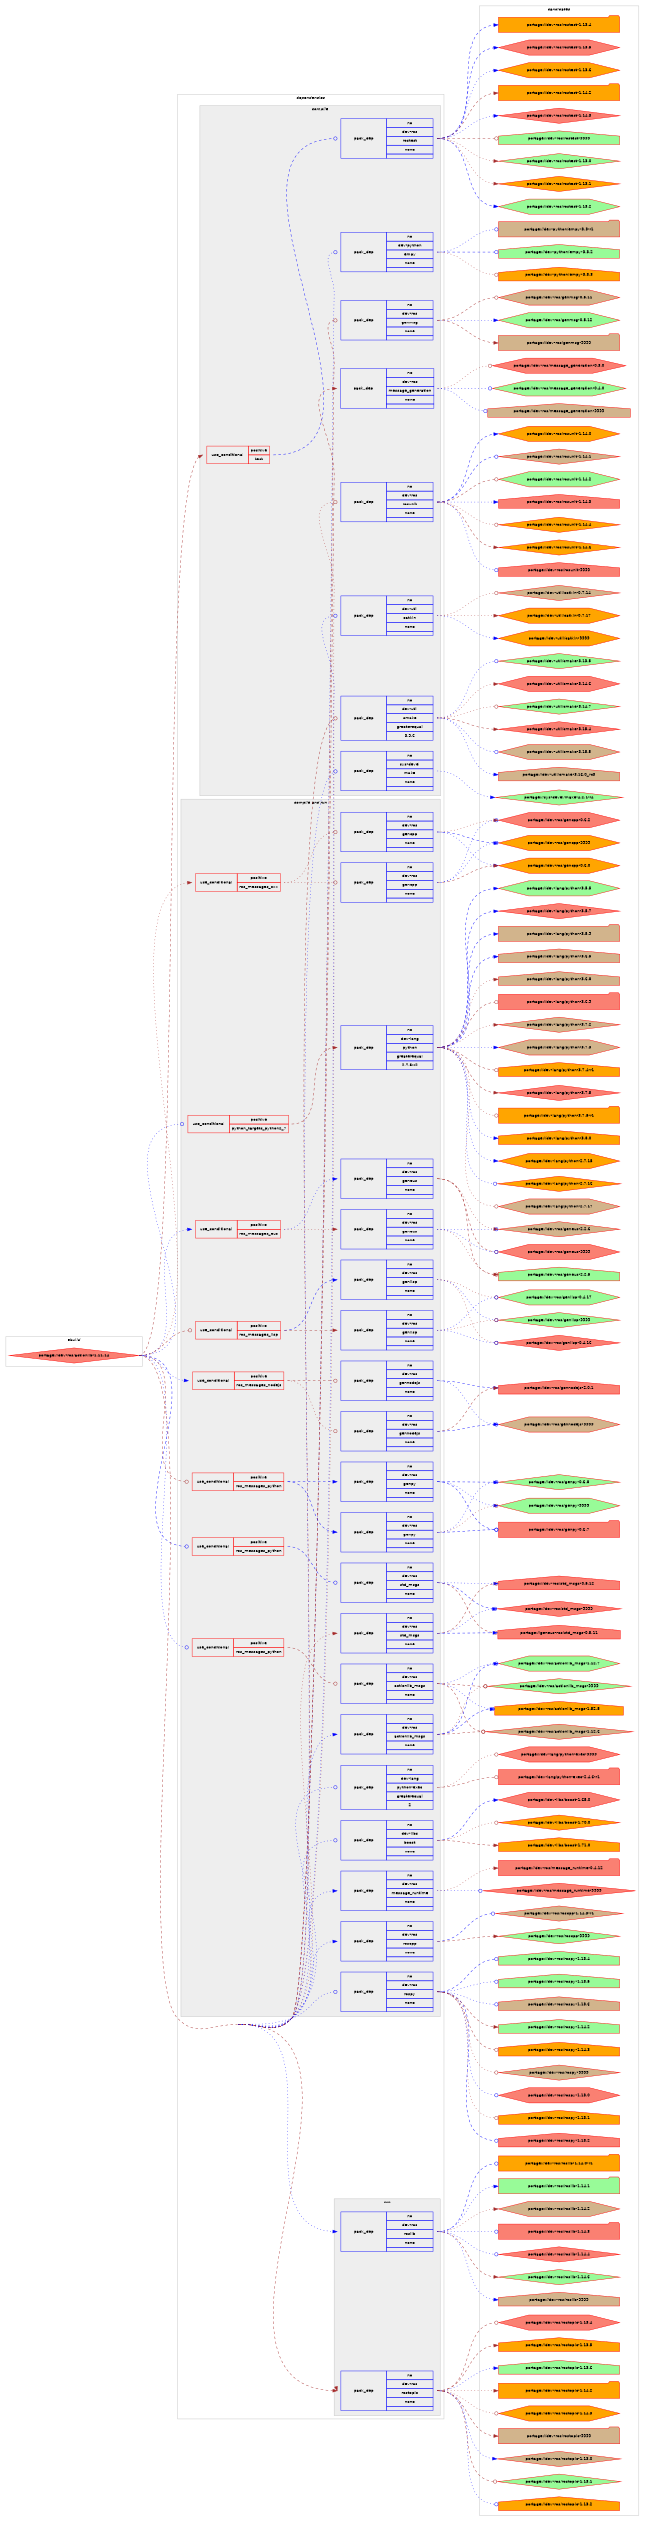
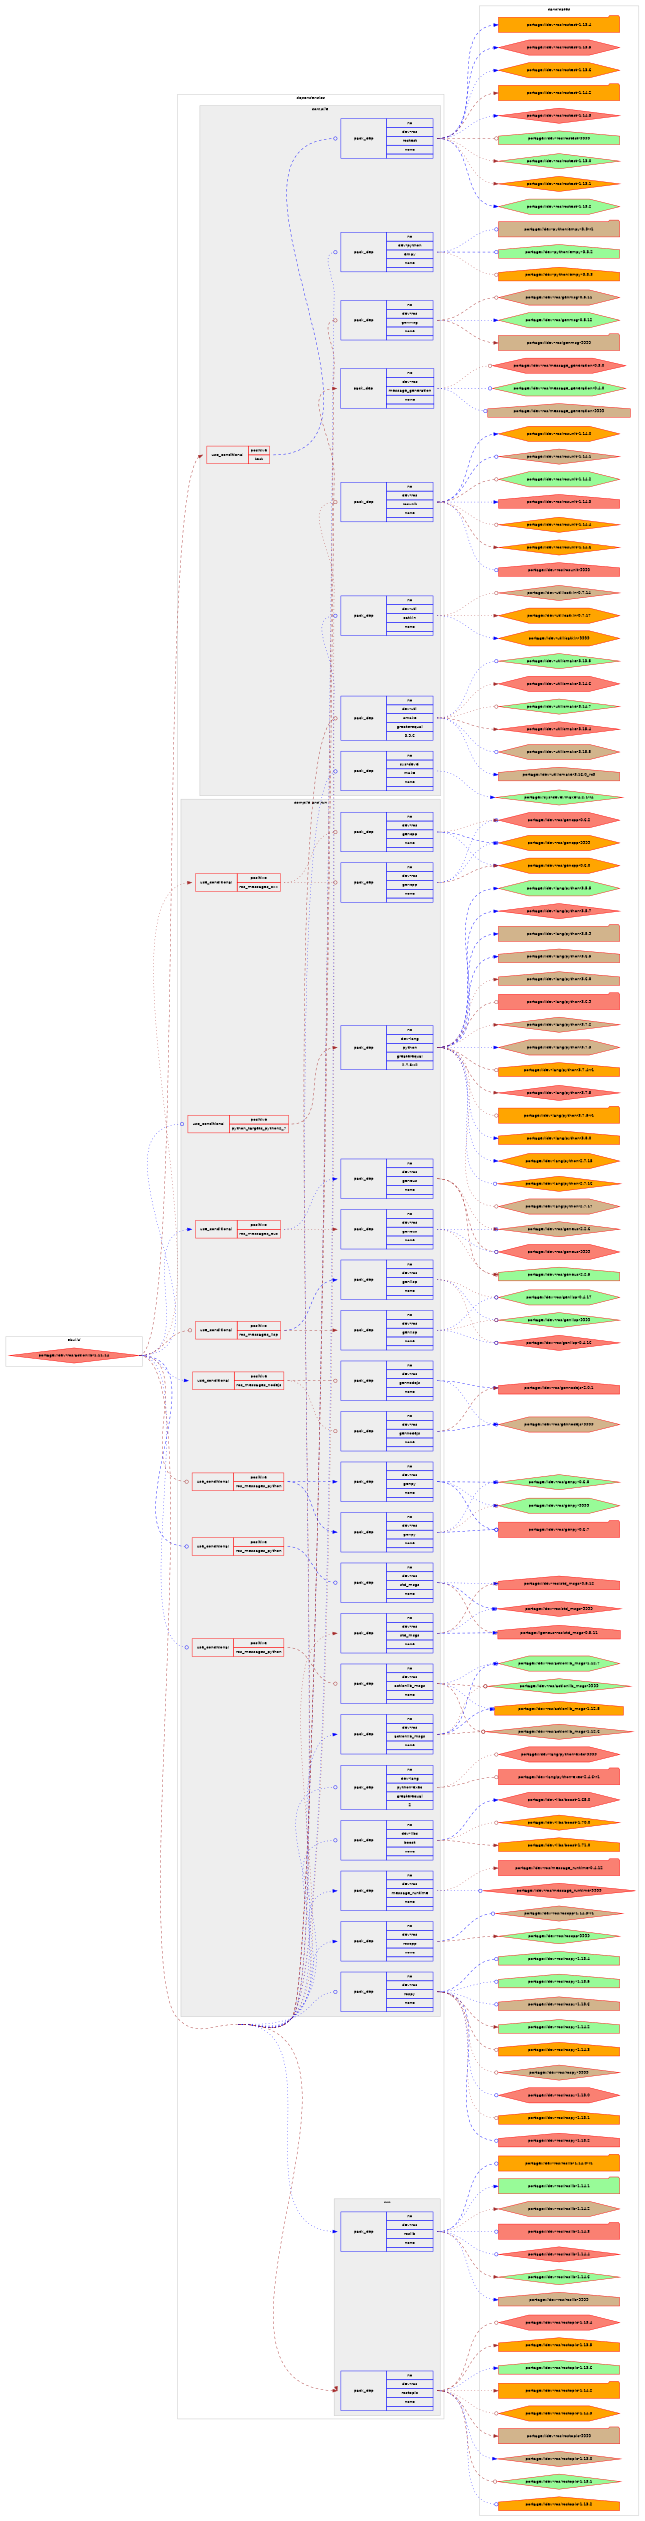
(559, 1709) -> (559, 1709)
